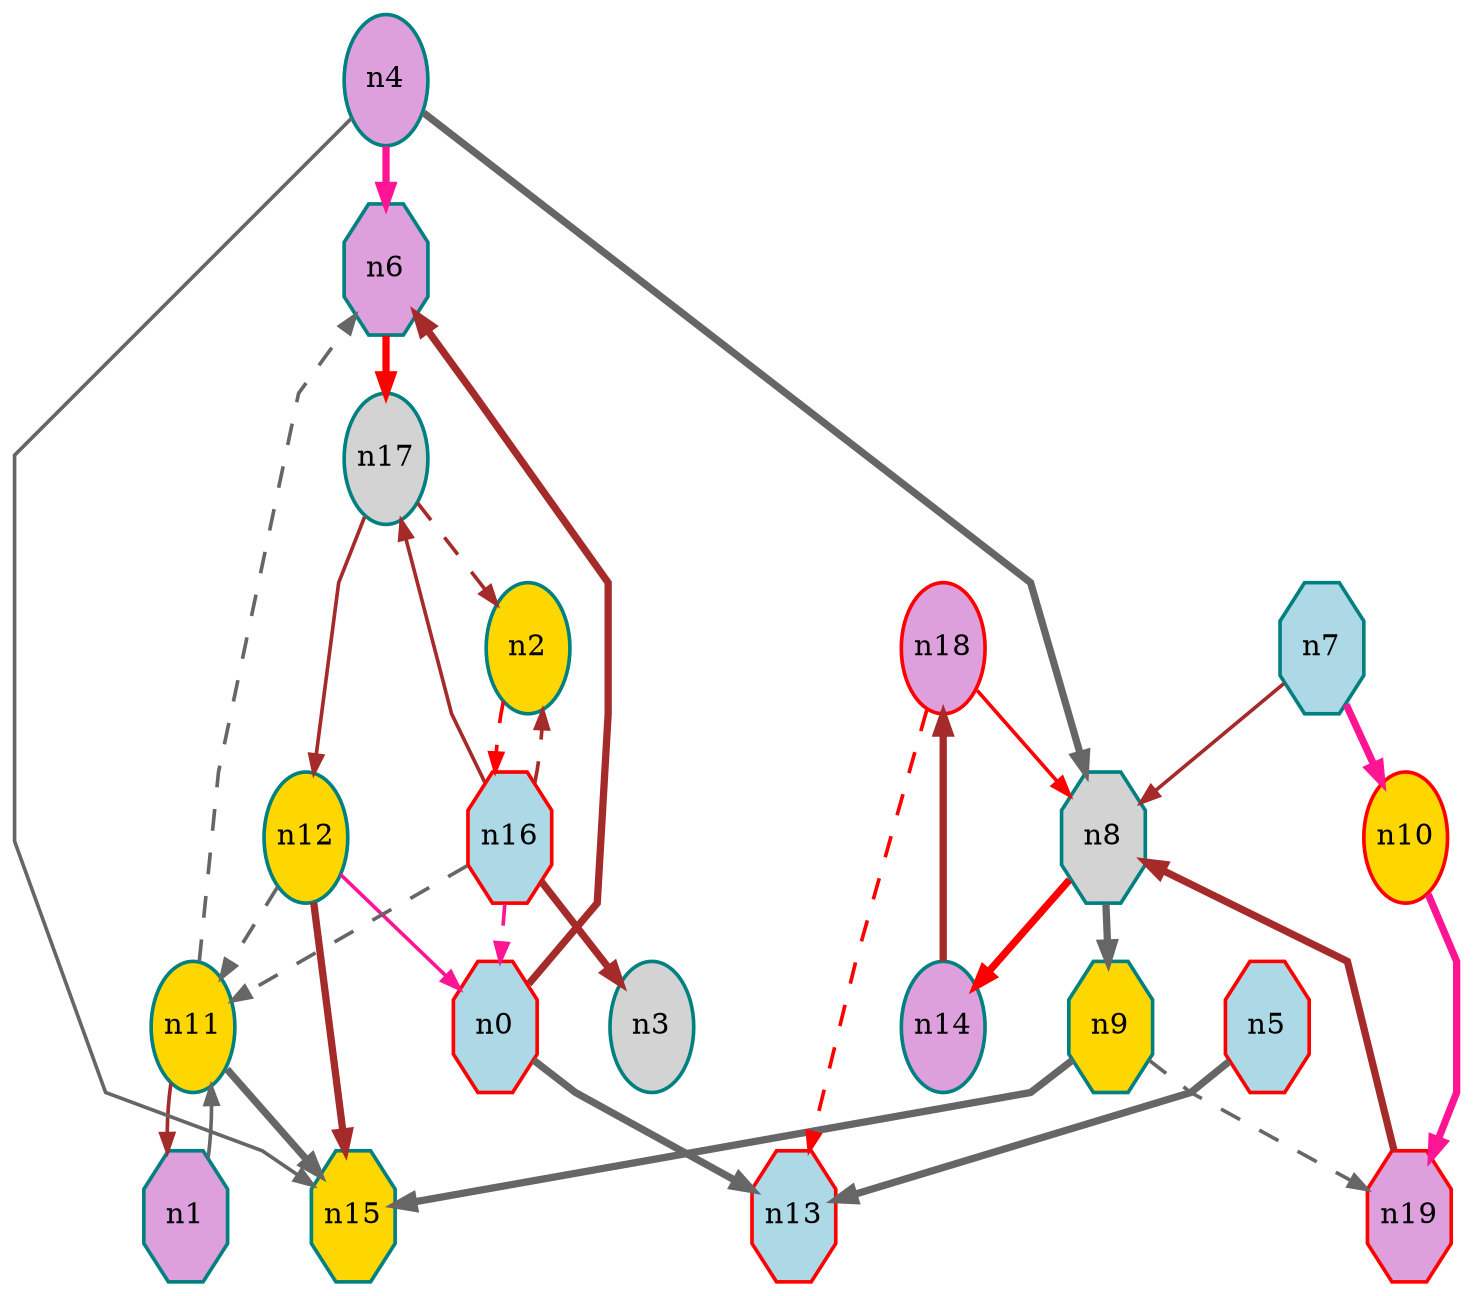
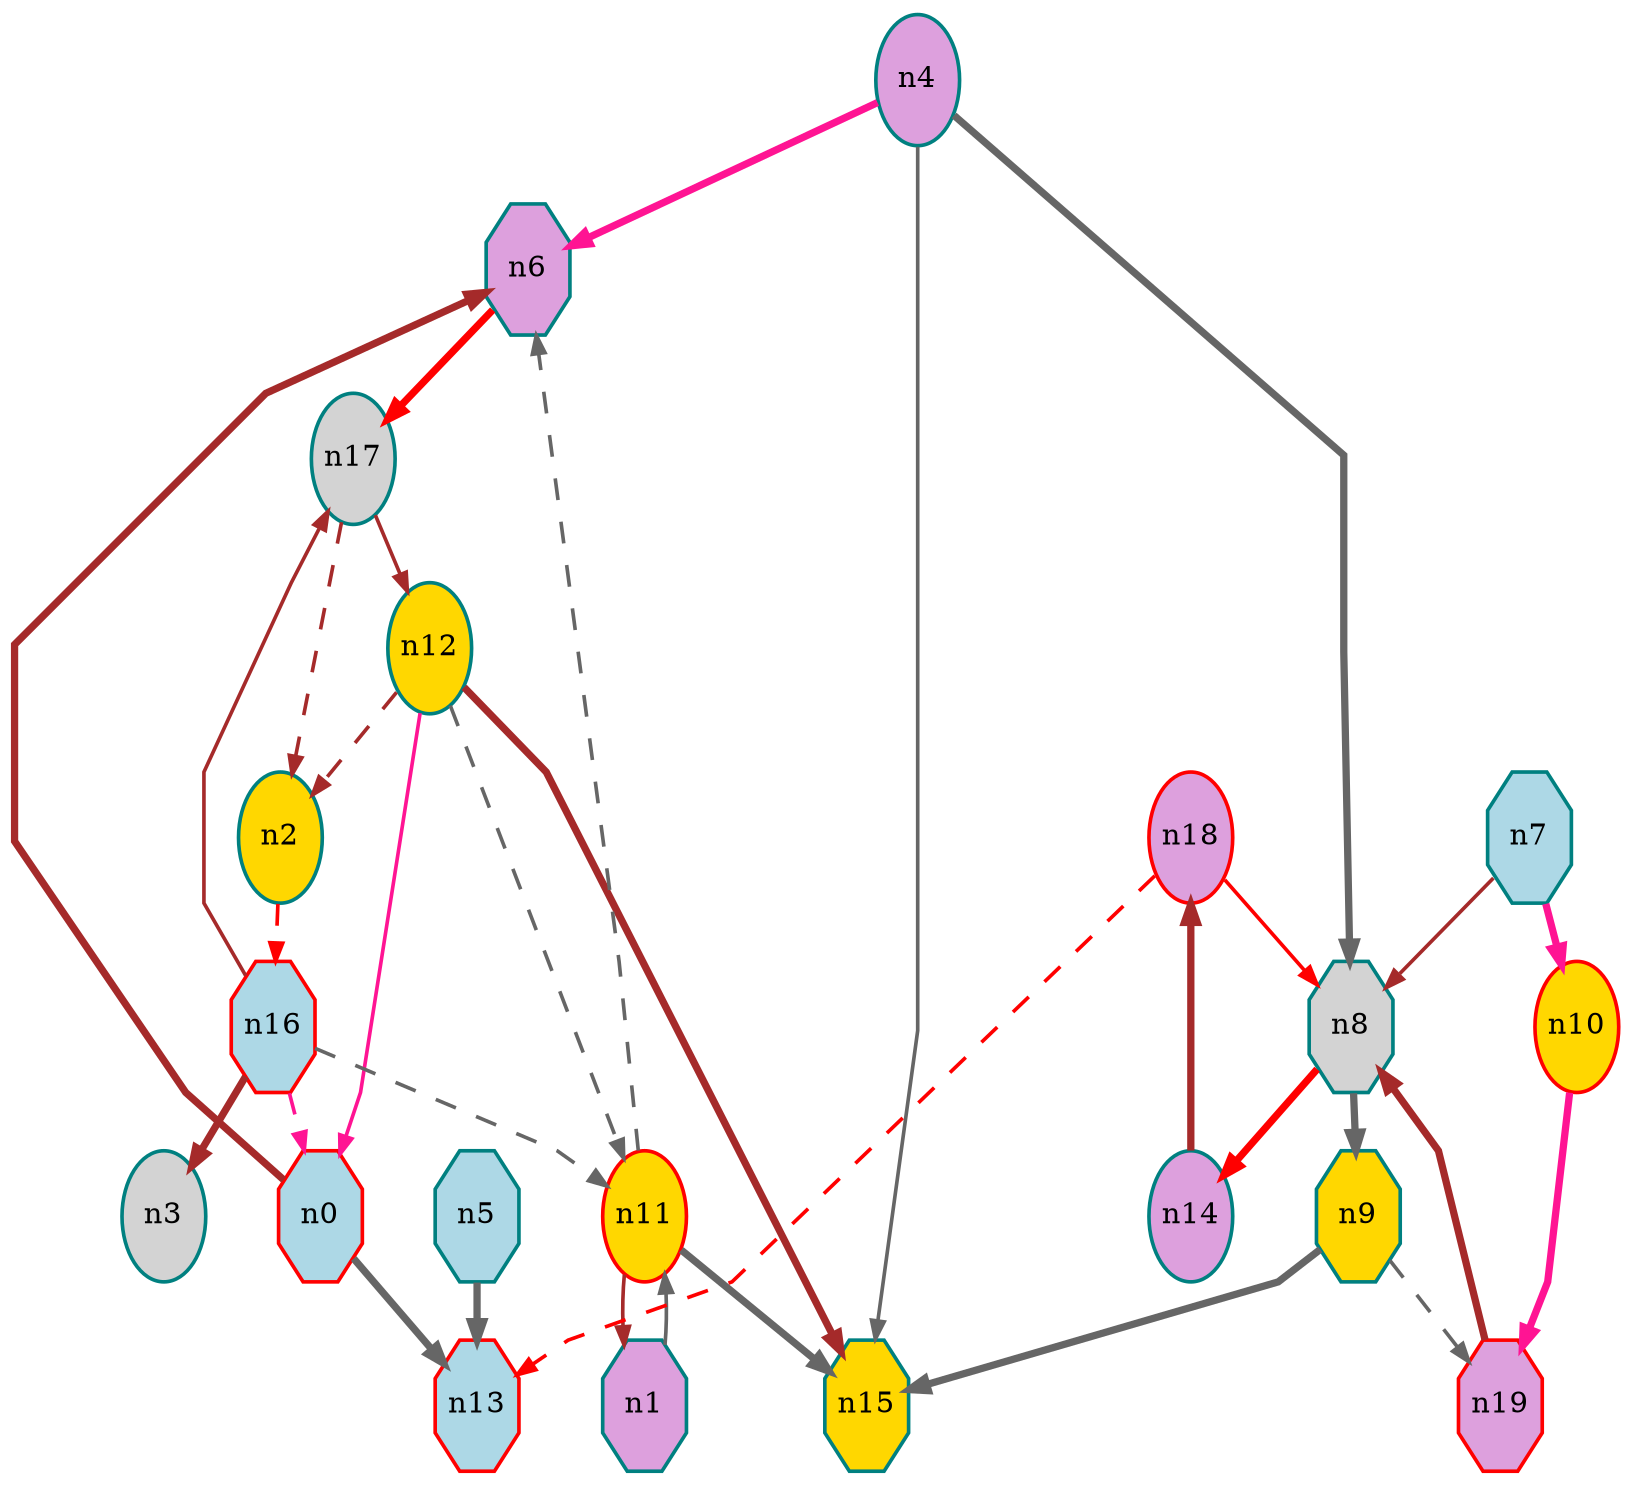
(539, 756) -> (361, 736)
(193, 1027) -> (645, 1216)
(1267, 1027) -> (477, 1216)
